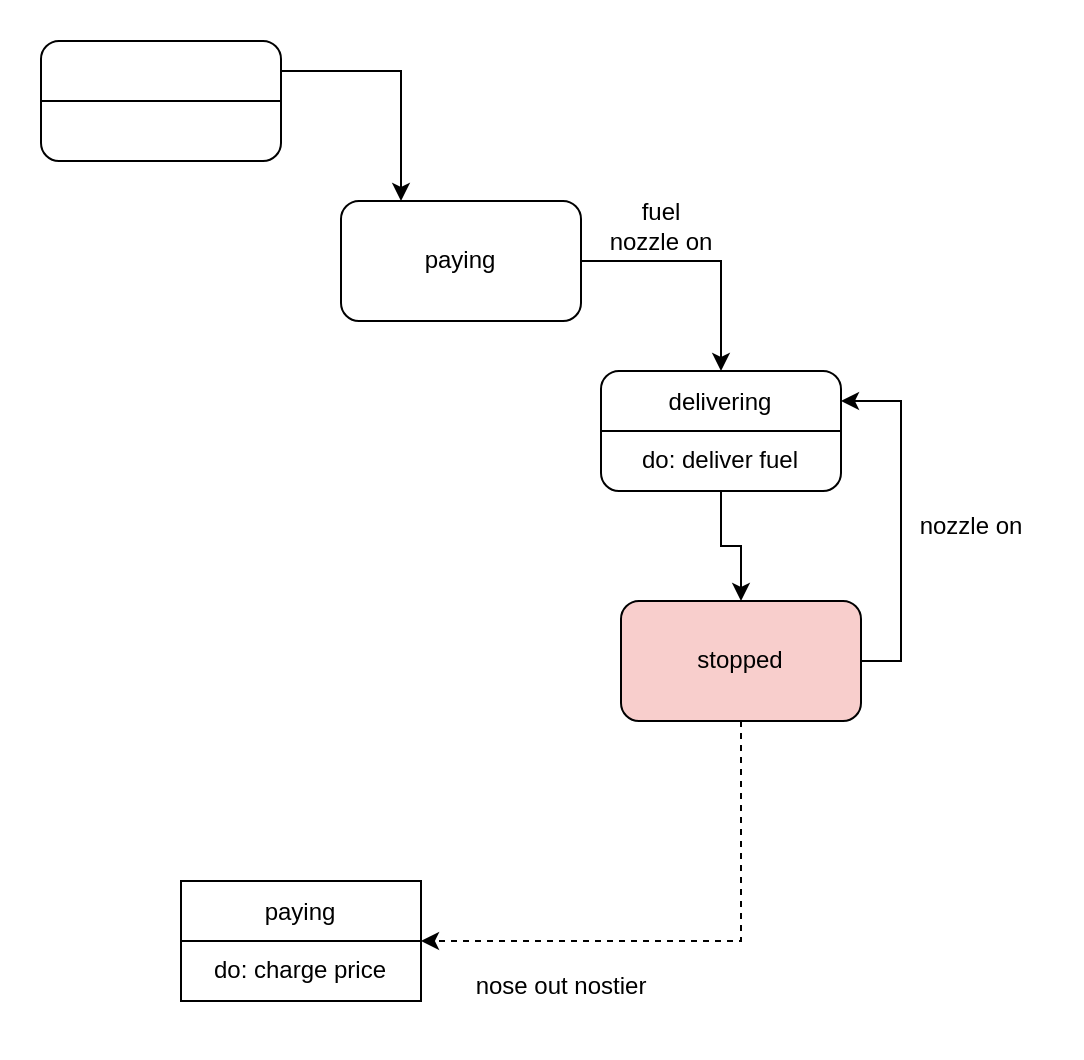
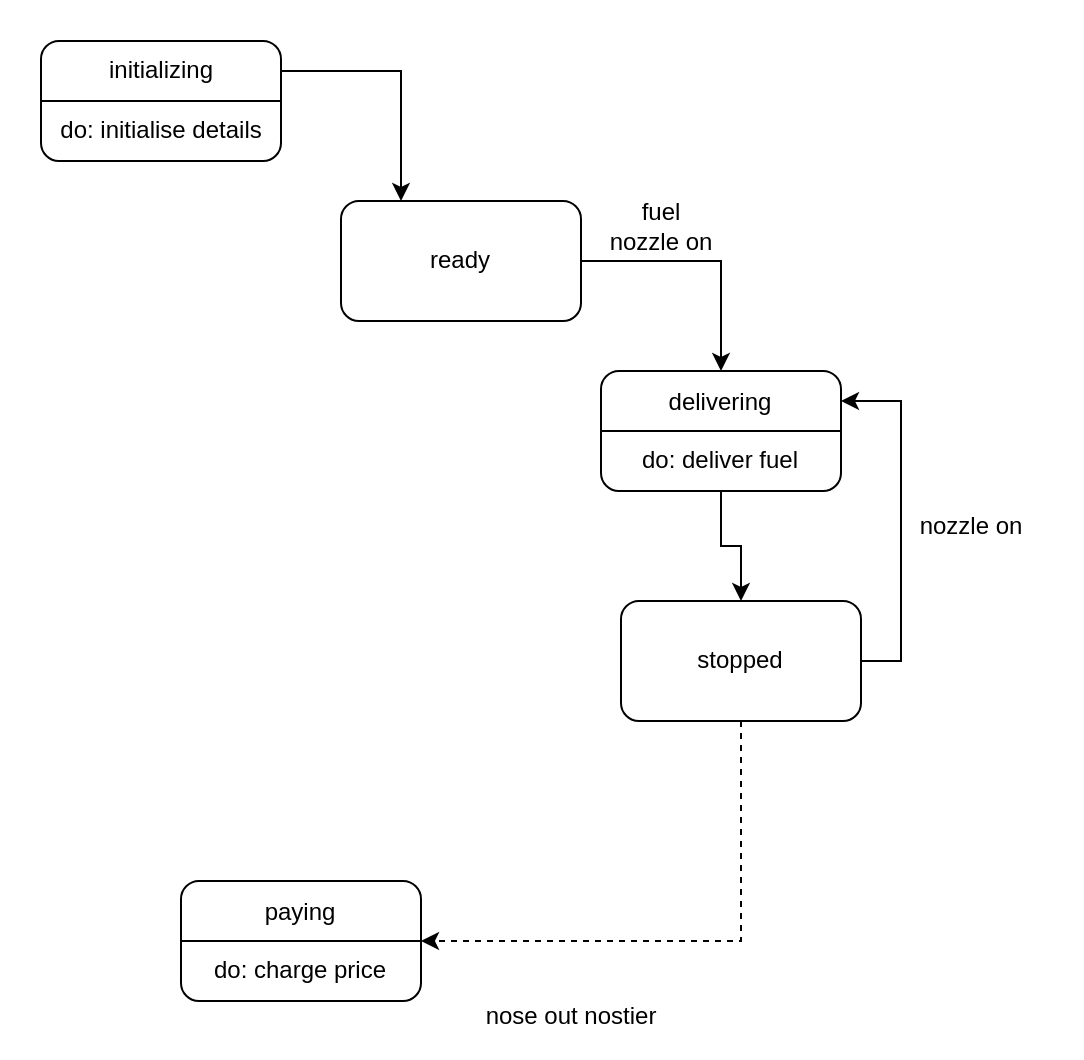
none -> (161, 71)
none -> (161, 131)
(461, 261) -> (461, 261)
(741, 661) -> (741, 661)
(301, 941) -> (301, 941)
(561, 987) -> (571, 1017)
